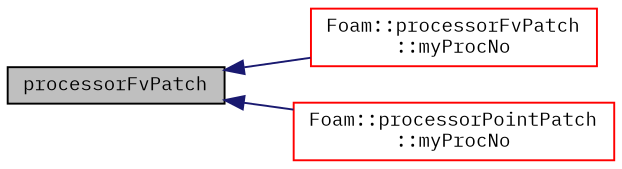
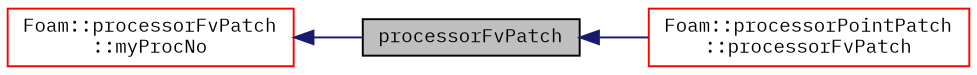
(277, 63) -> (338, 37)
(454, 131) -> (809, 37)
